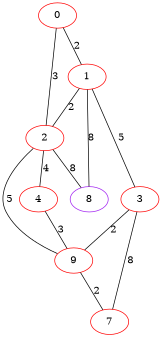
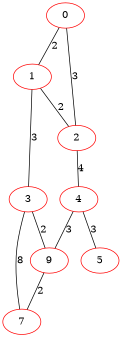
(122, 138) -> (35, 138)
(89, 199) -> none
(5, 209) -> none
none -> (100, 261)
